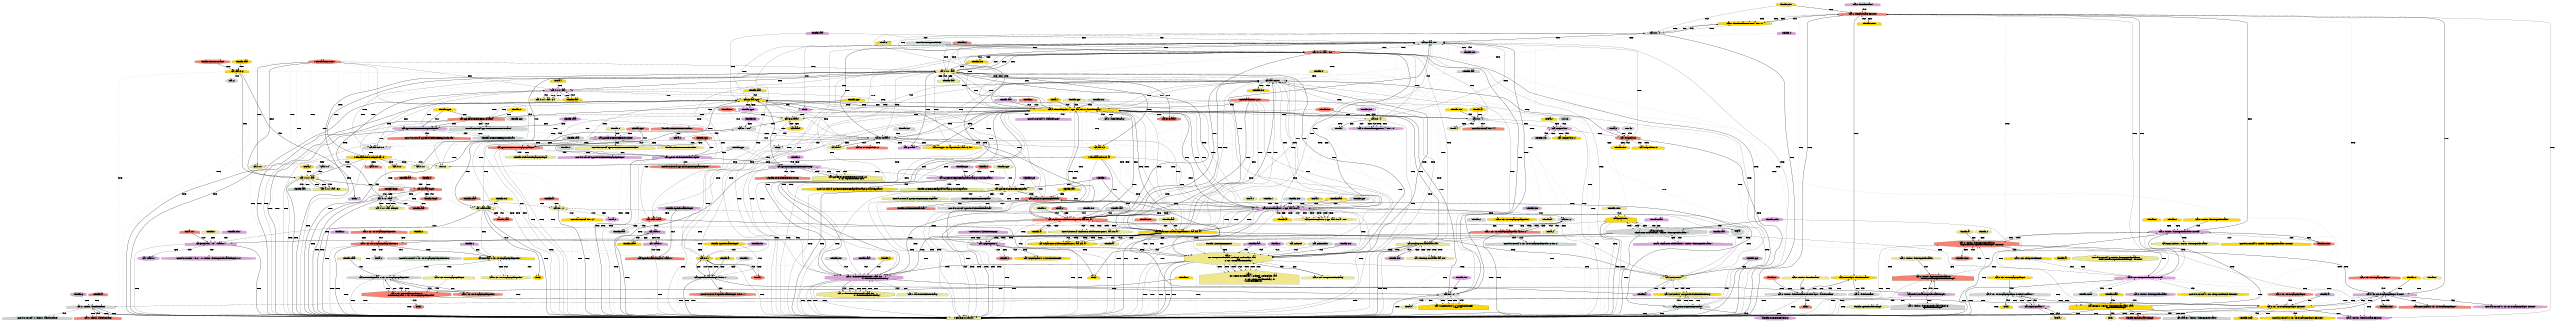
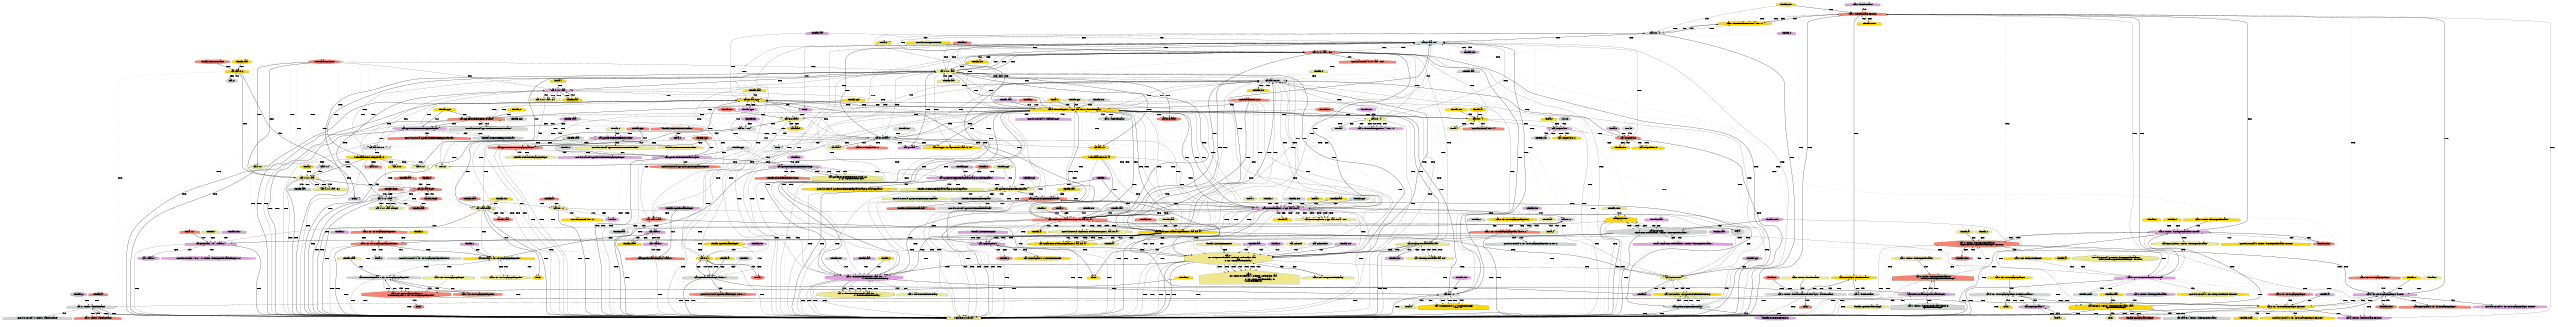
(929, 43) -> (929, 43)
none -> (1367, 62)
(779, 75) -> (230, 75)
none -> (808, 78)
(518, 105) -> (536, 139)
(629, 113) -> (750, 143)
(1478, 119) -> (1478, 119)
(772, 133) -> (772, 133)
(853, 140) -> (853, 140)
(369, 151) -> (374, 153)
(644, 151) -> (549, 123)
(1541, 225) -> (1031, 227)
(983, 232) -> (983, 232)
(1749, 244) -> (1749, 244)
(2024, 299) -> none
